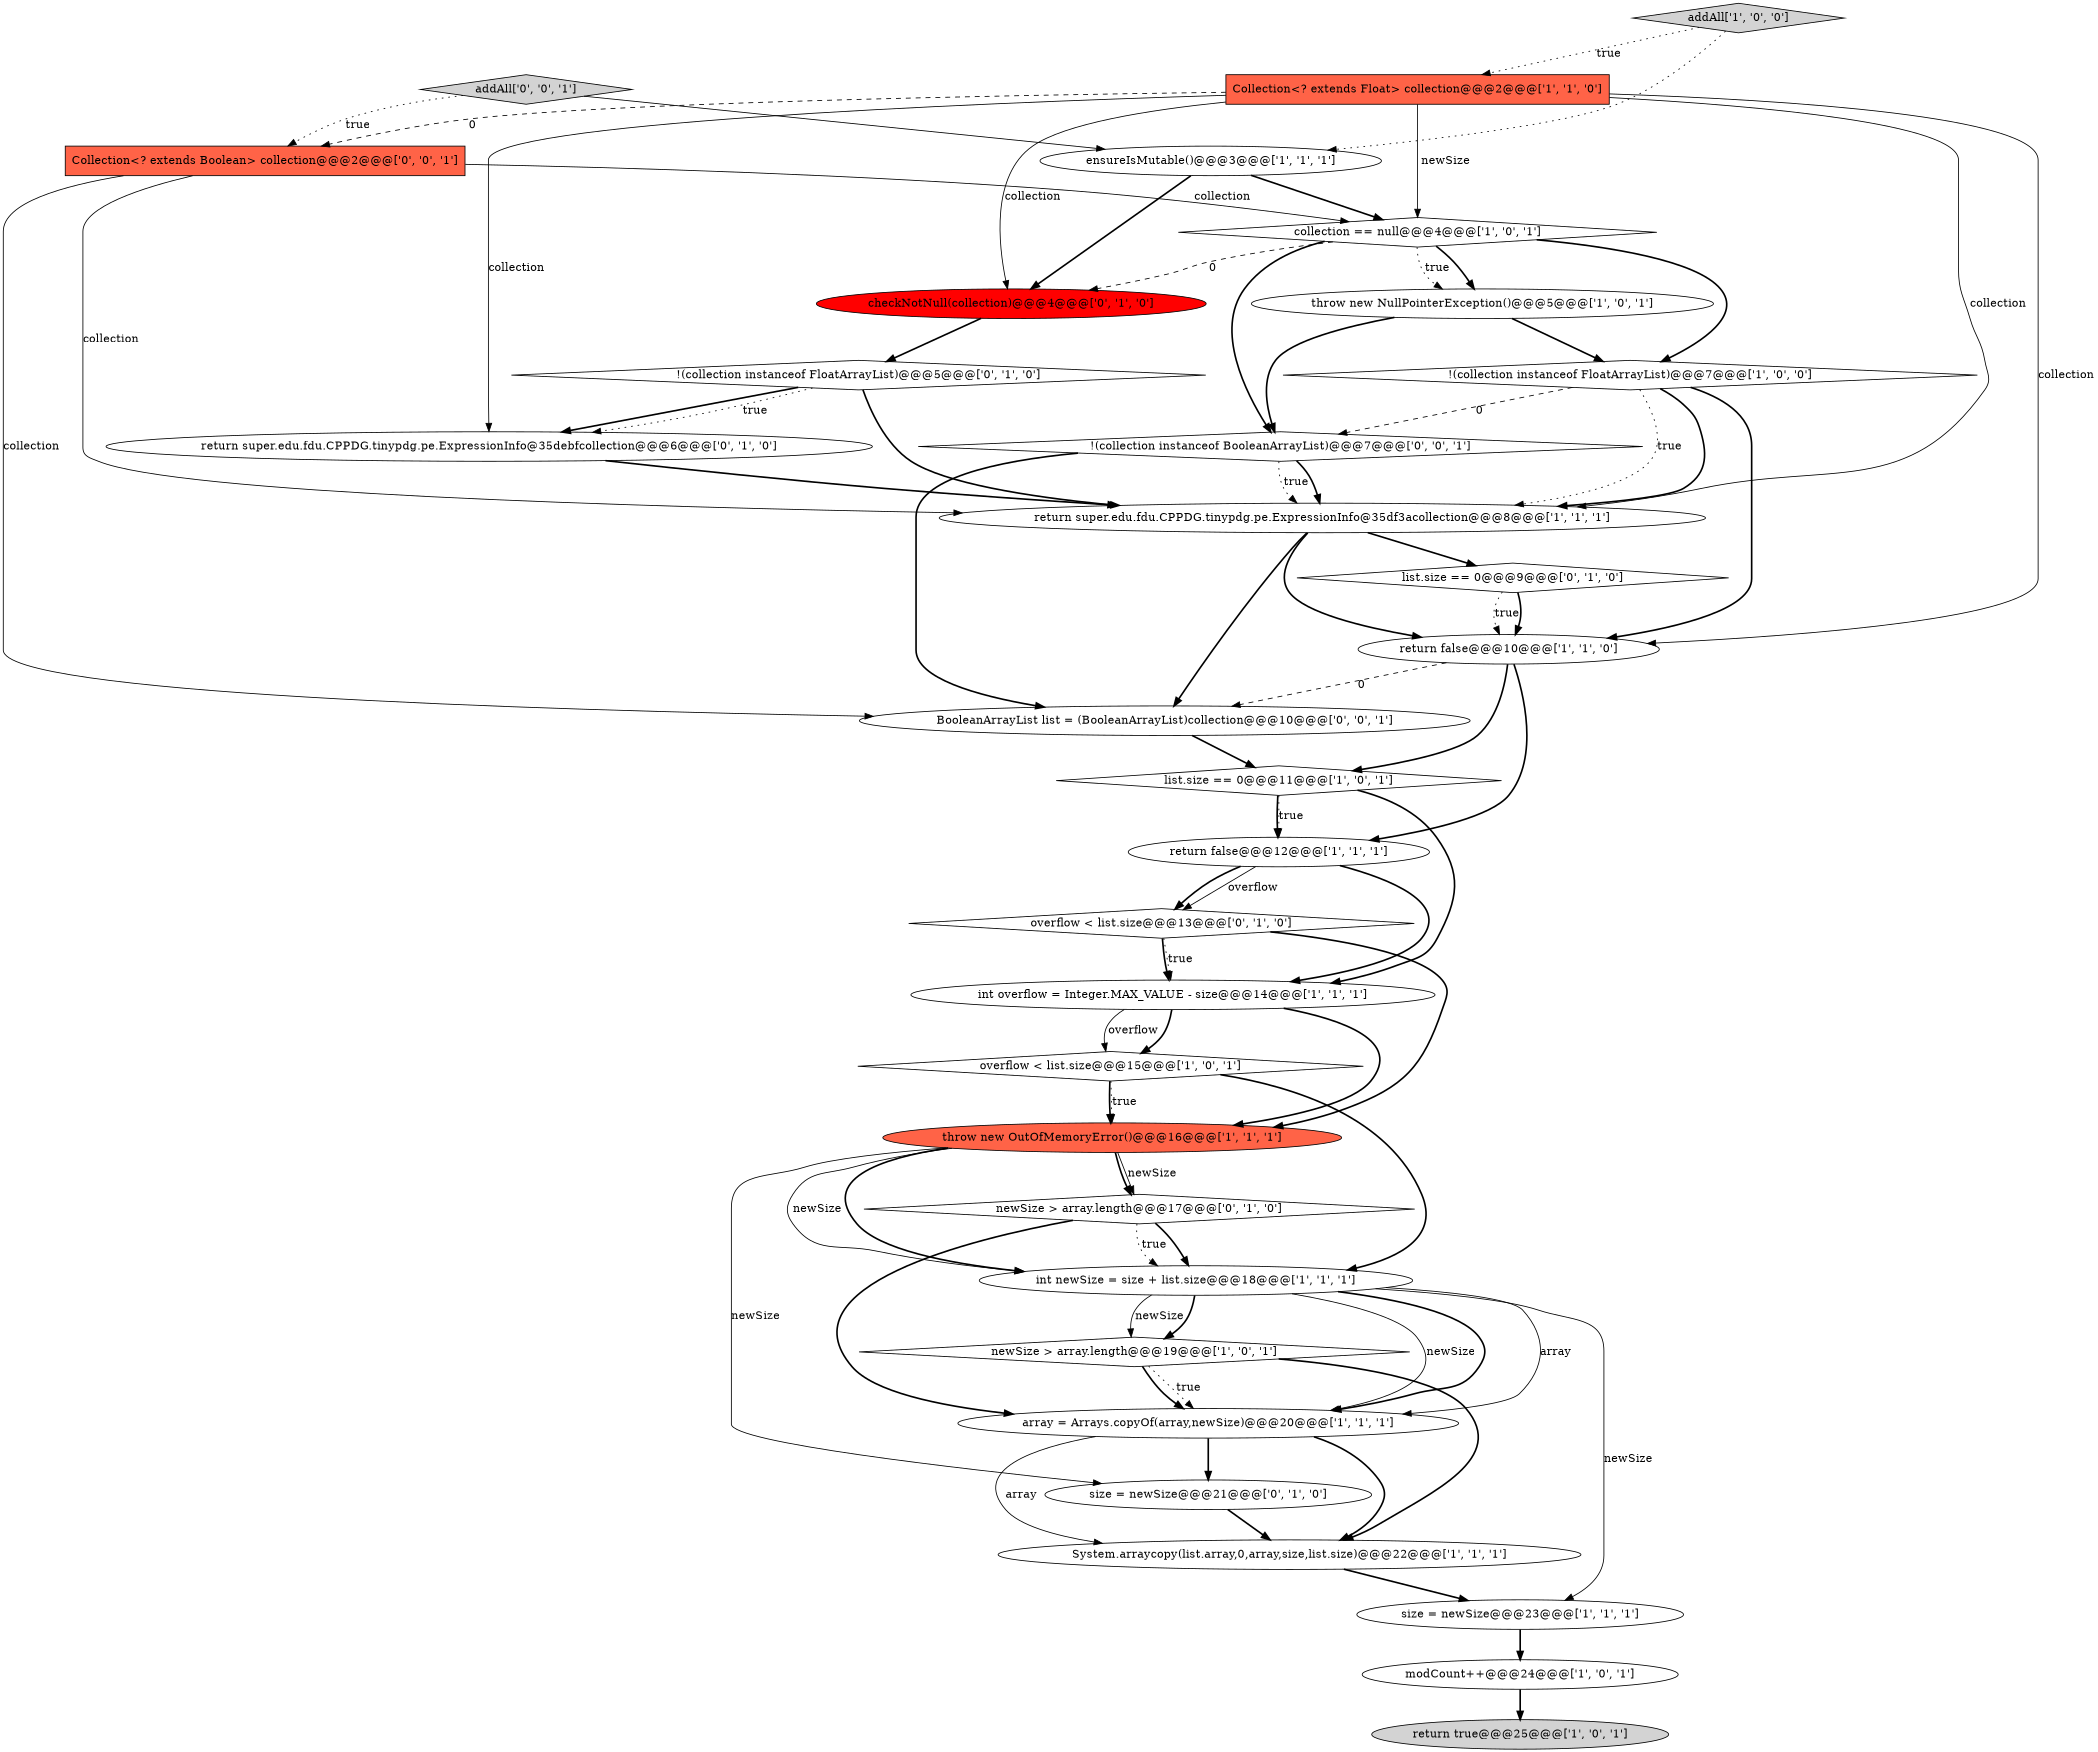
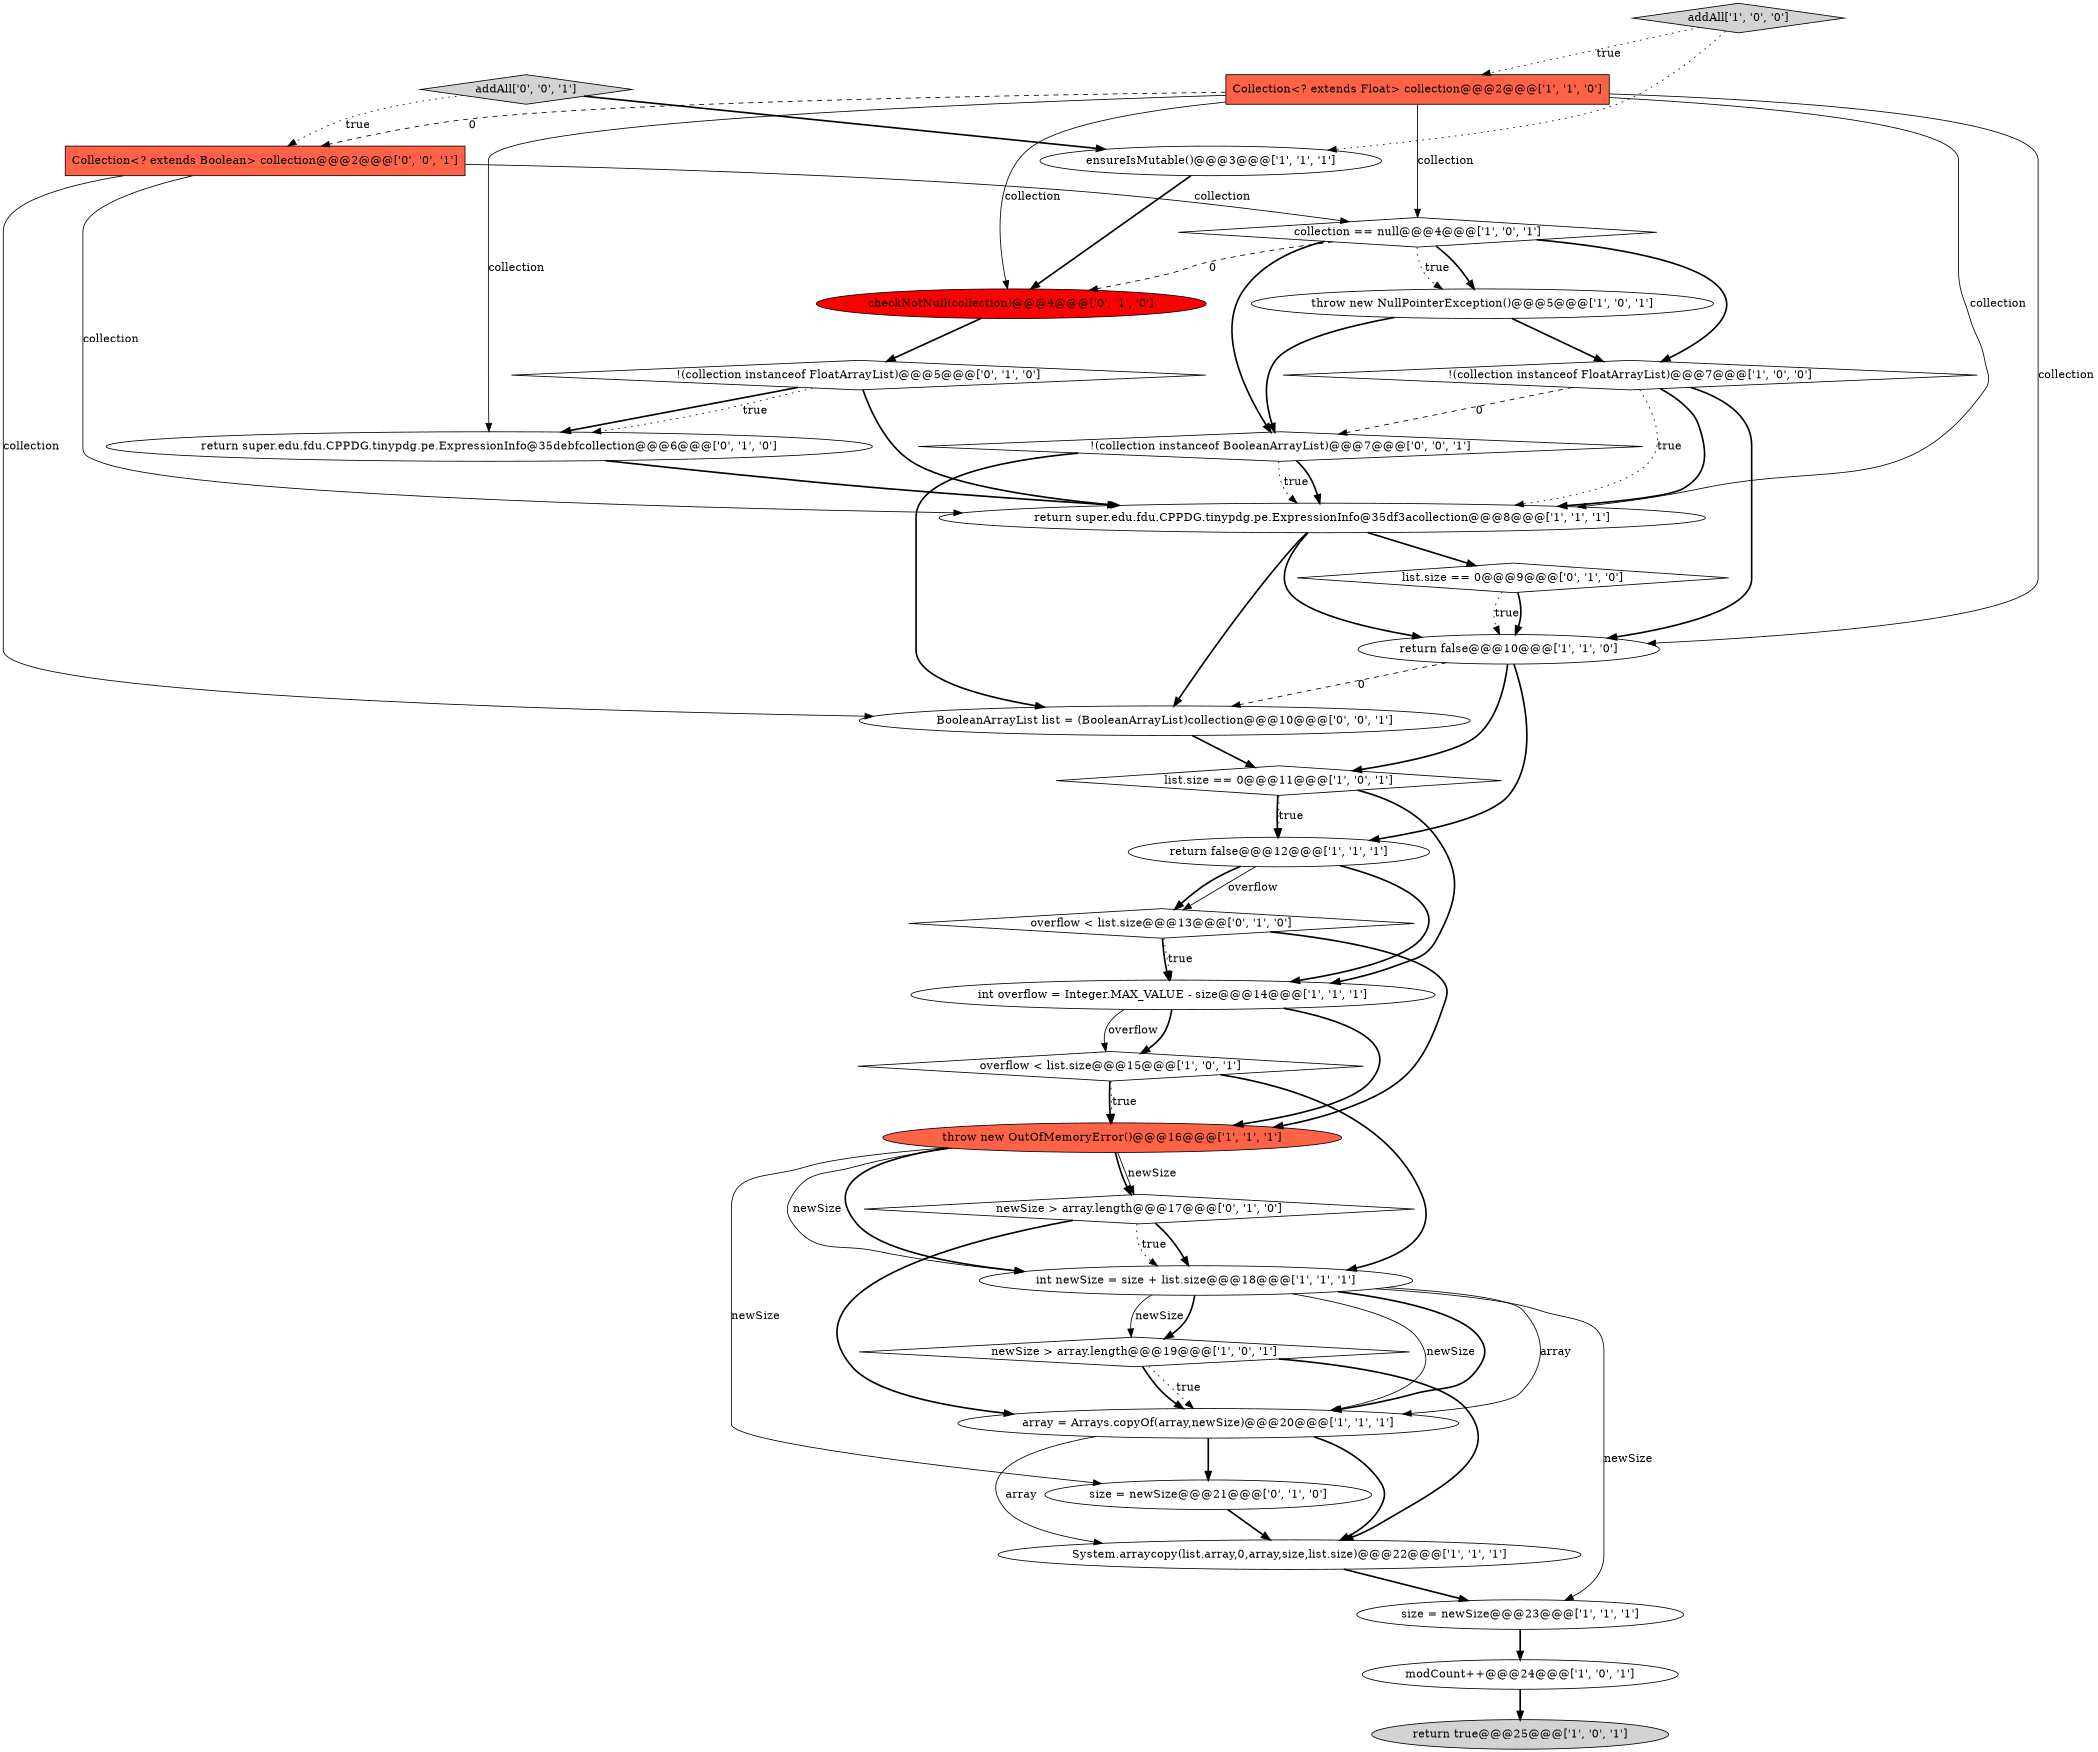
(840, 122) -> (840, 122)
(1446, 161) -> (1446, 161)
(1313, 196) -> none
